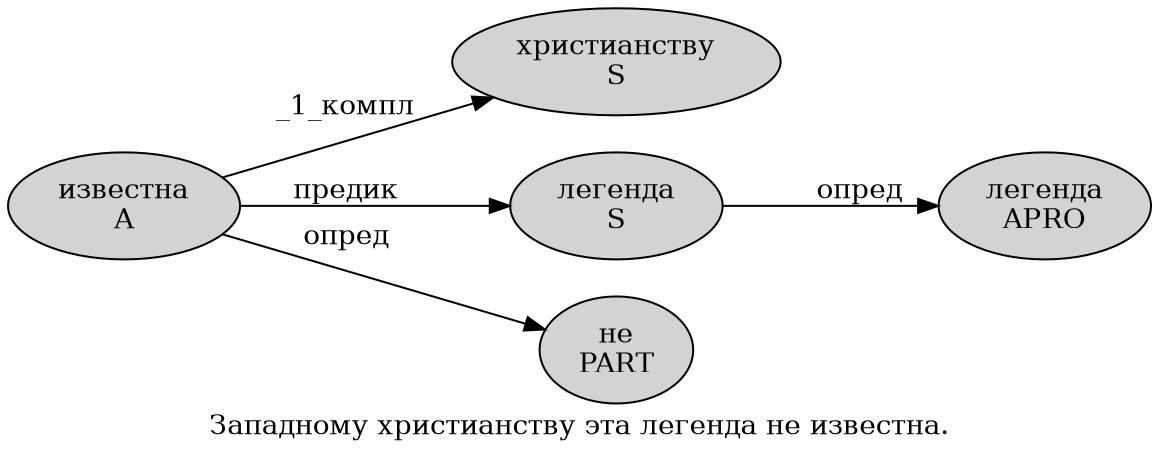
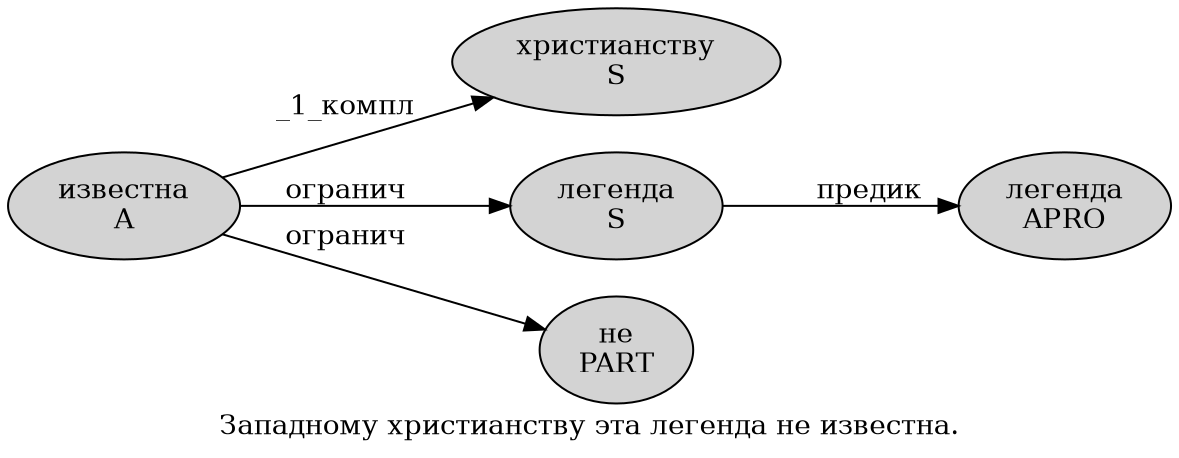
(346, 191) -> (346, 191)
(860, 191) -> (870, 191)
(346, 237) -> (346, 237)
